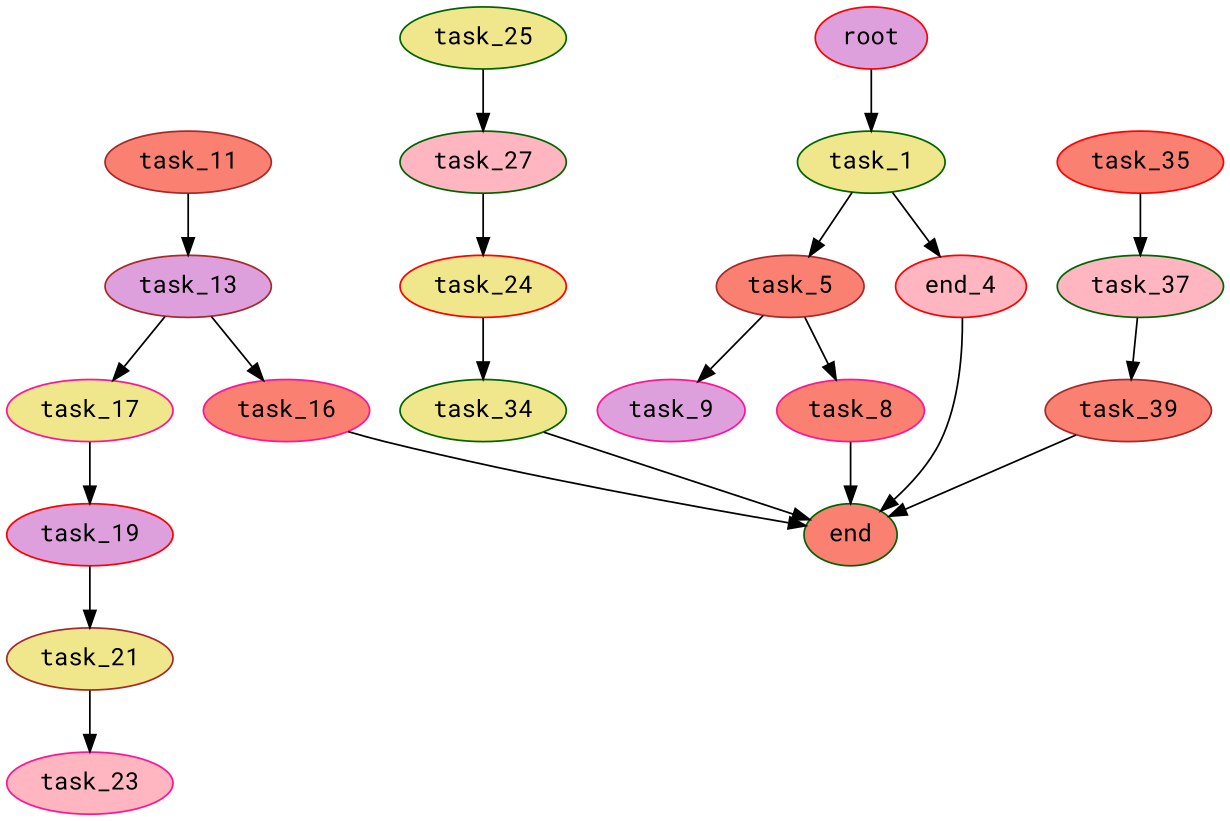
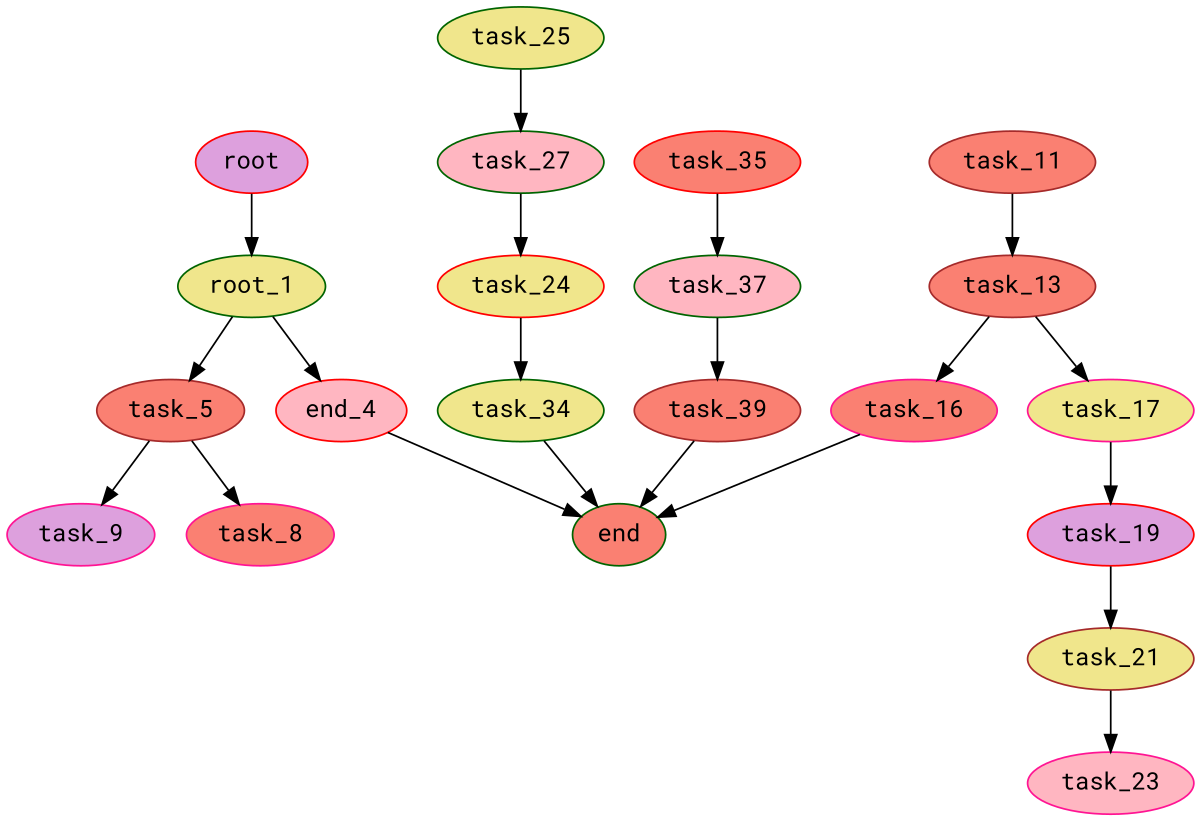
(871, 162) -> (252, 286)
(188, 286) -> (1012, 286)
(851, 464) -> none
